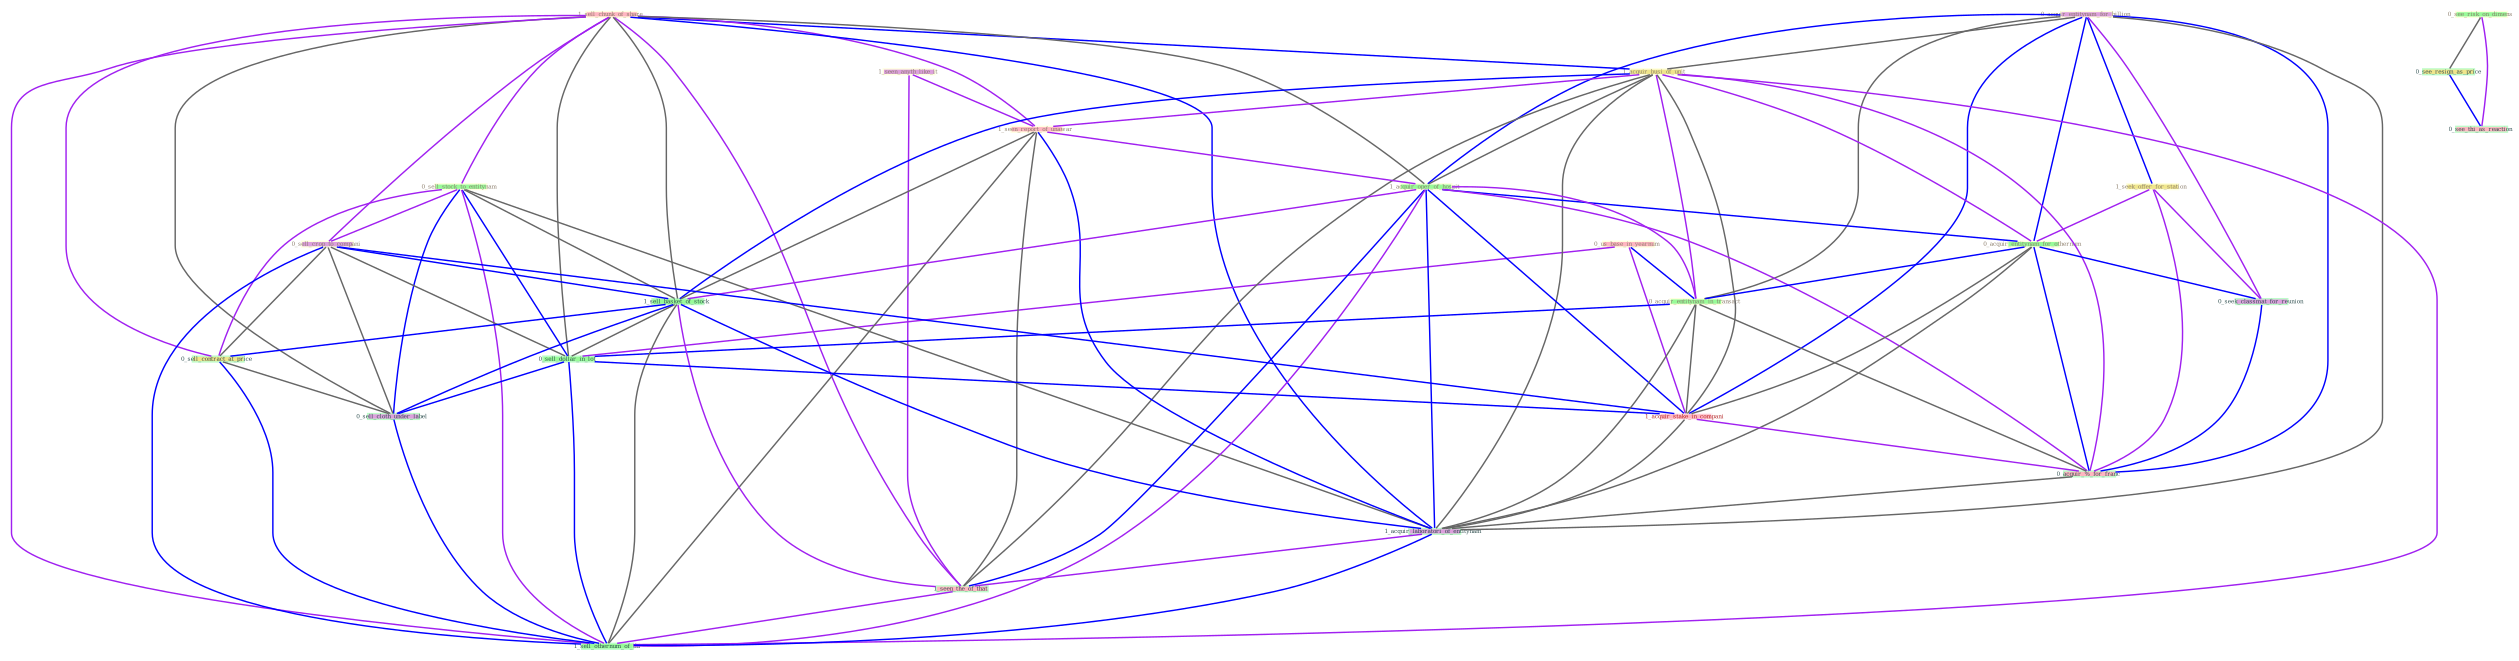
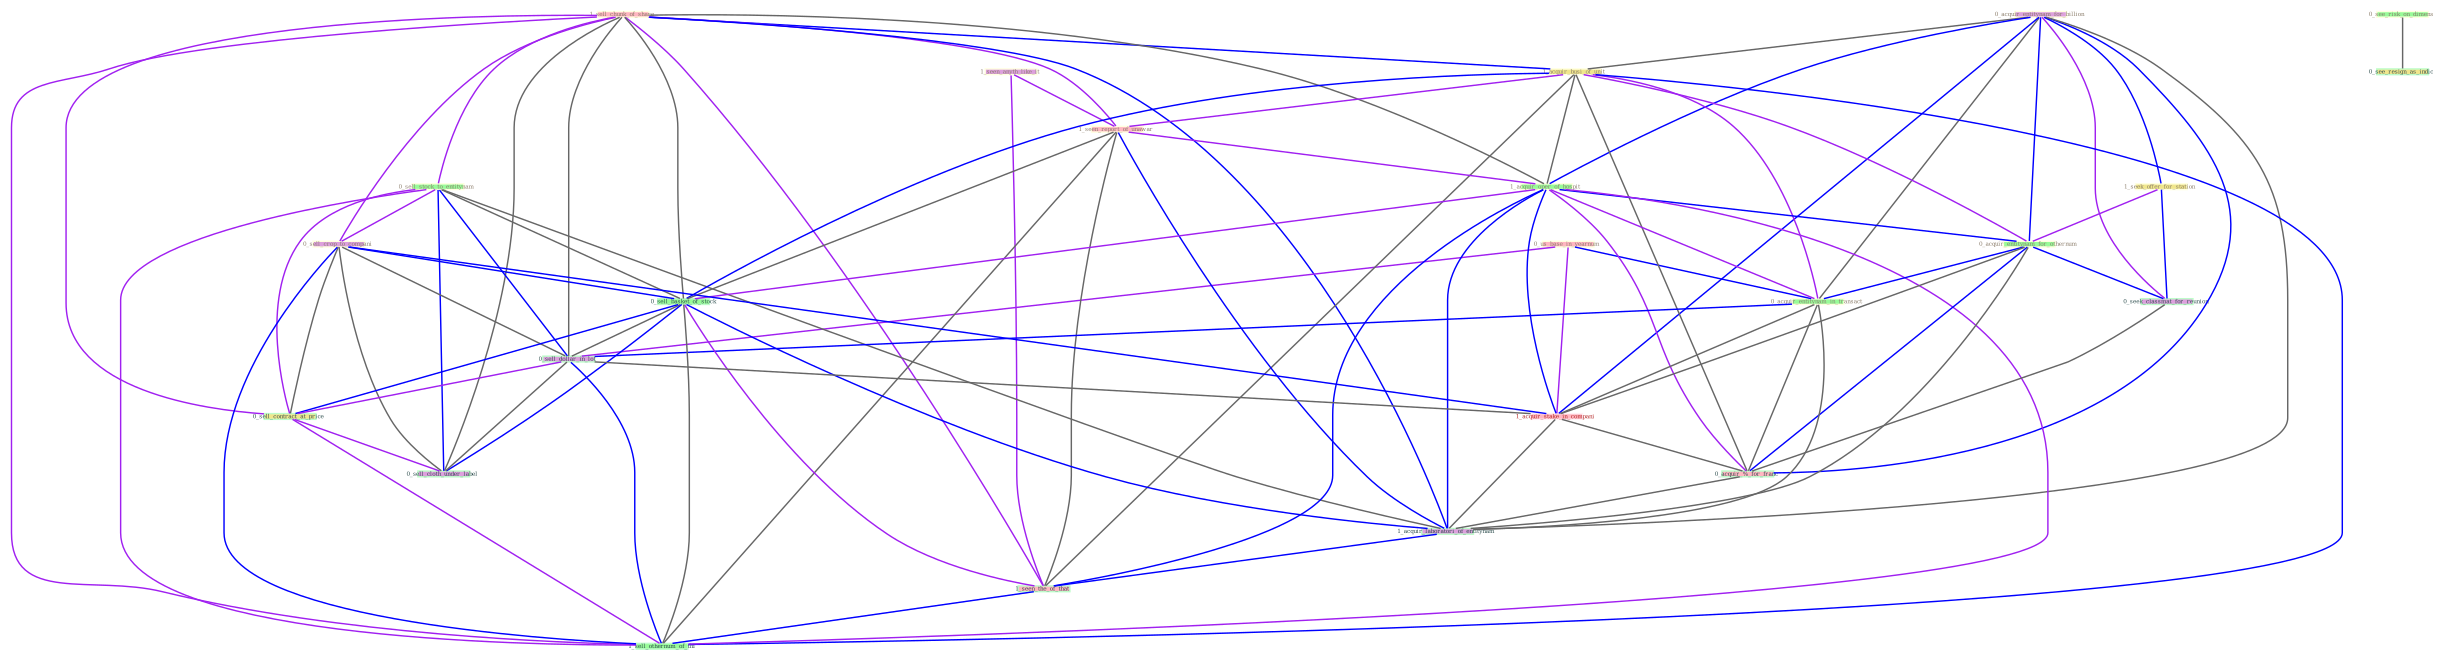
(2449, 72) -> (2403, 72)
(2482, 129) -> none
(2000, 172) -> (1666, 283)
(1726, 243) -> none
(2207, 244) -> (2164, 244)
(1559, 285) -> none
(678, 302) -> (684, 302)
(2182, 349) -> none
(569, 359) -> (569, 359)
(1101, 386) -> (1063, 388)
(306, 388) -> (367, 445)
none -> (429, 388)
(481, 388) -> (506, 416)
(2216, 422) -> (1963, 398)
(1888, 445) -> (1652, 445)
(1198, 560) -> (1246, 560)
(460, 567) -> none
(333, 586) -> (476, 531)
(2067, 599) -> (2040, 592)
(785, 618) -> (853, 618)
(1039, 627) -> none
